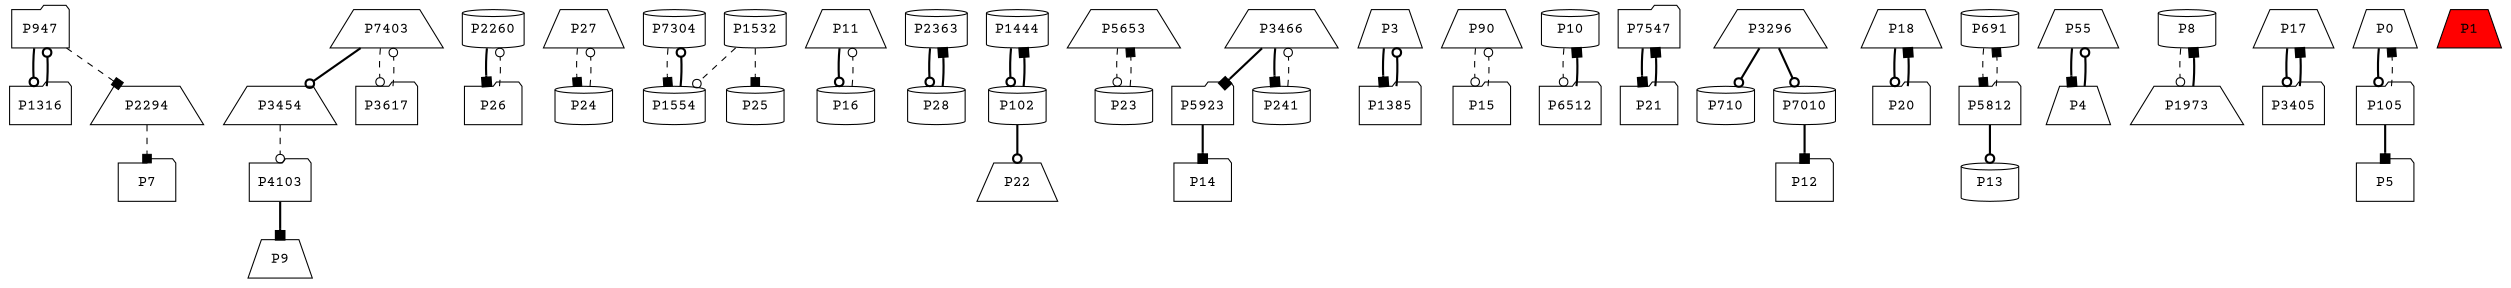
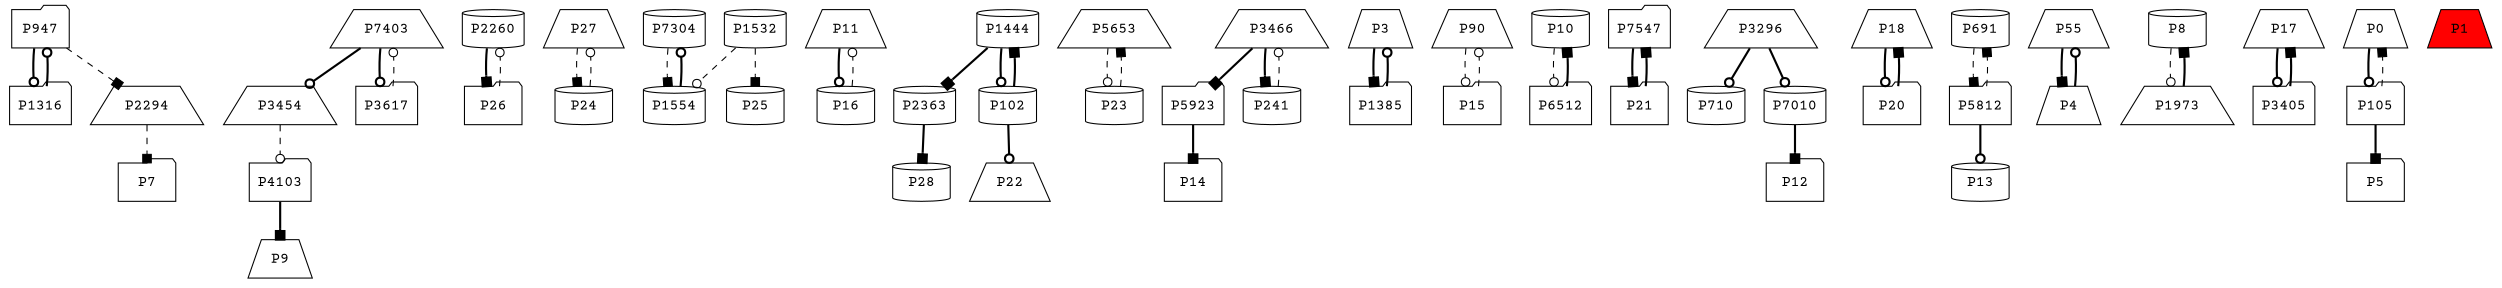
(380, 63) -> (380, 63)
(929, 63) -> (923, 139)
(943, 73) -> (970, 64)
